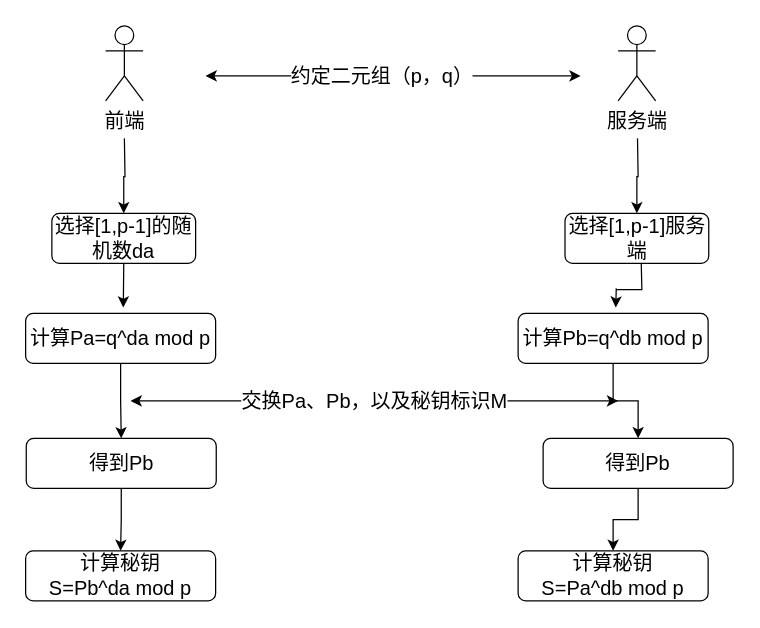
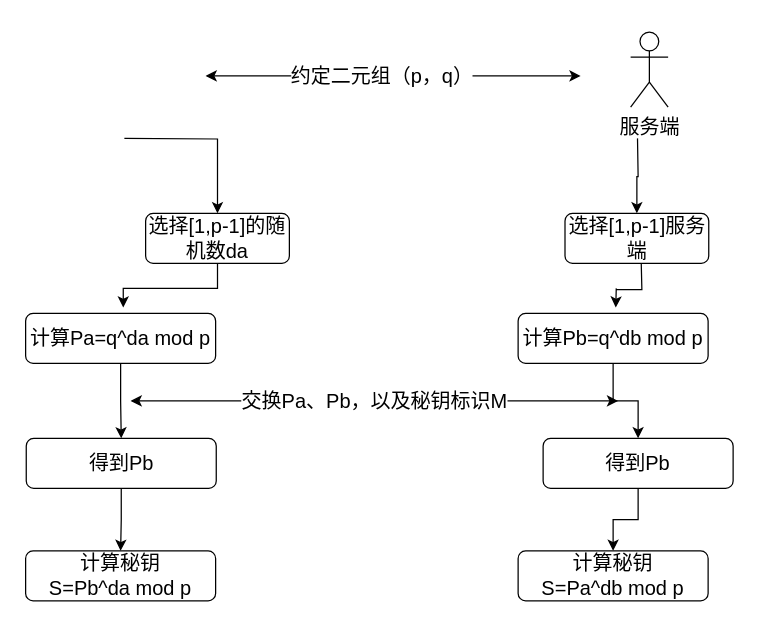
(124, 63) -> none
(637, 63) -> (649, 69)
(124, 238) -> (218, 238)
